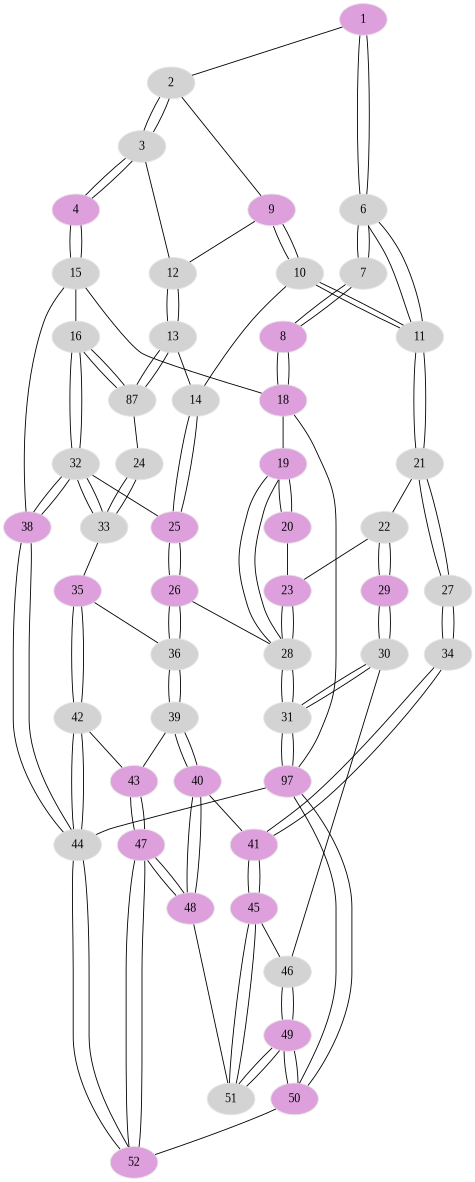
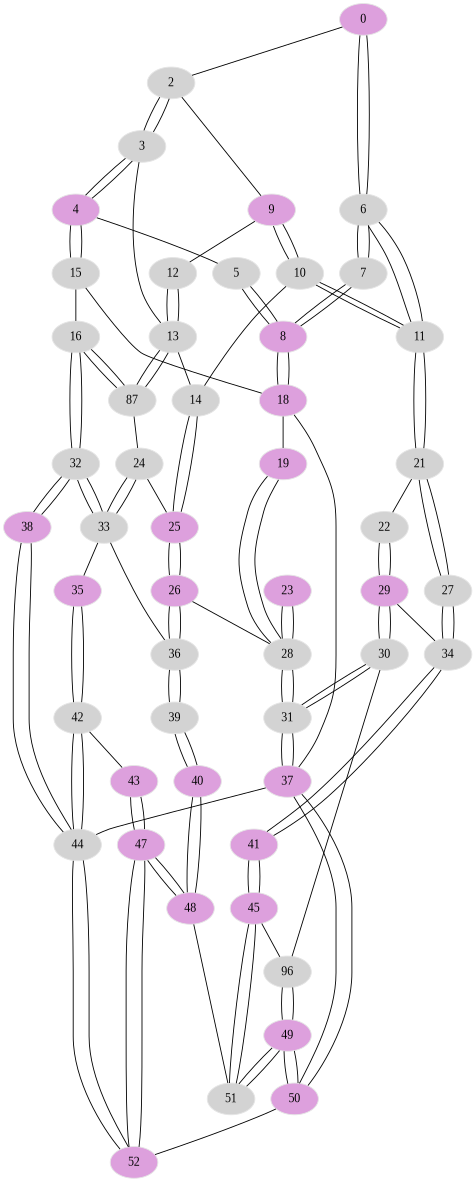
(363, 19) -> (363, 19)
(157, 210) -> (134, 245)
none -> (236, 273)
(28, 396) -> none
(132, 500) -> (157, 496)
(288, 527) -> none
(342, 555) -> none
(126, 623) -> (135, 593)
none -> (416, 623)
(154, 750) -> none
(288, 781) -> (288, 781)
(226, 813) -> none
(288, 972) -> (288, 972)
